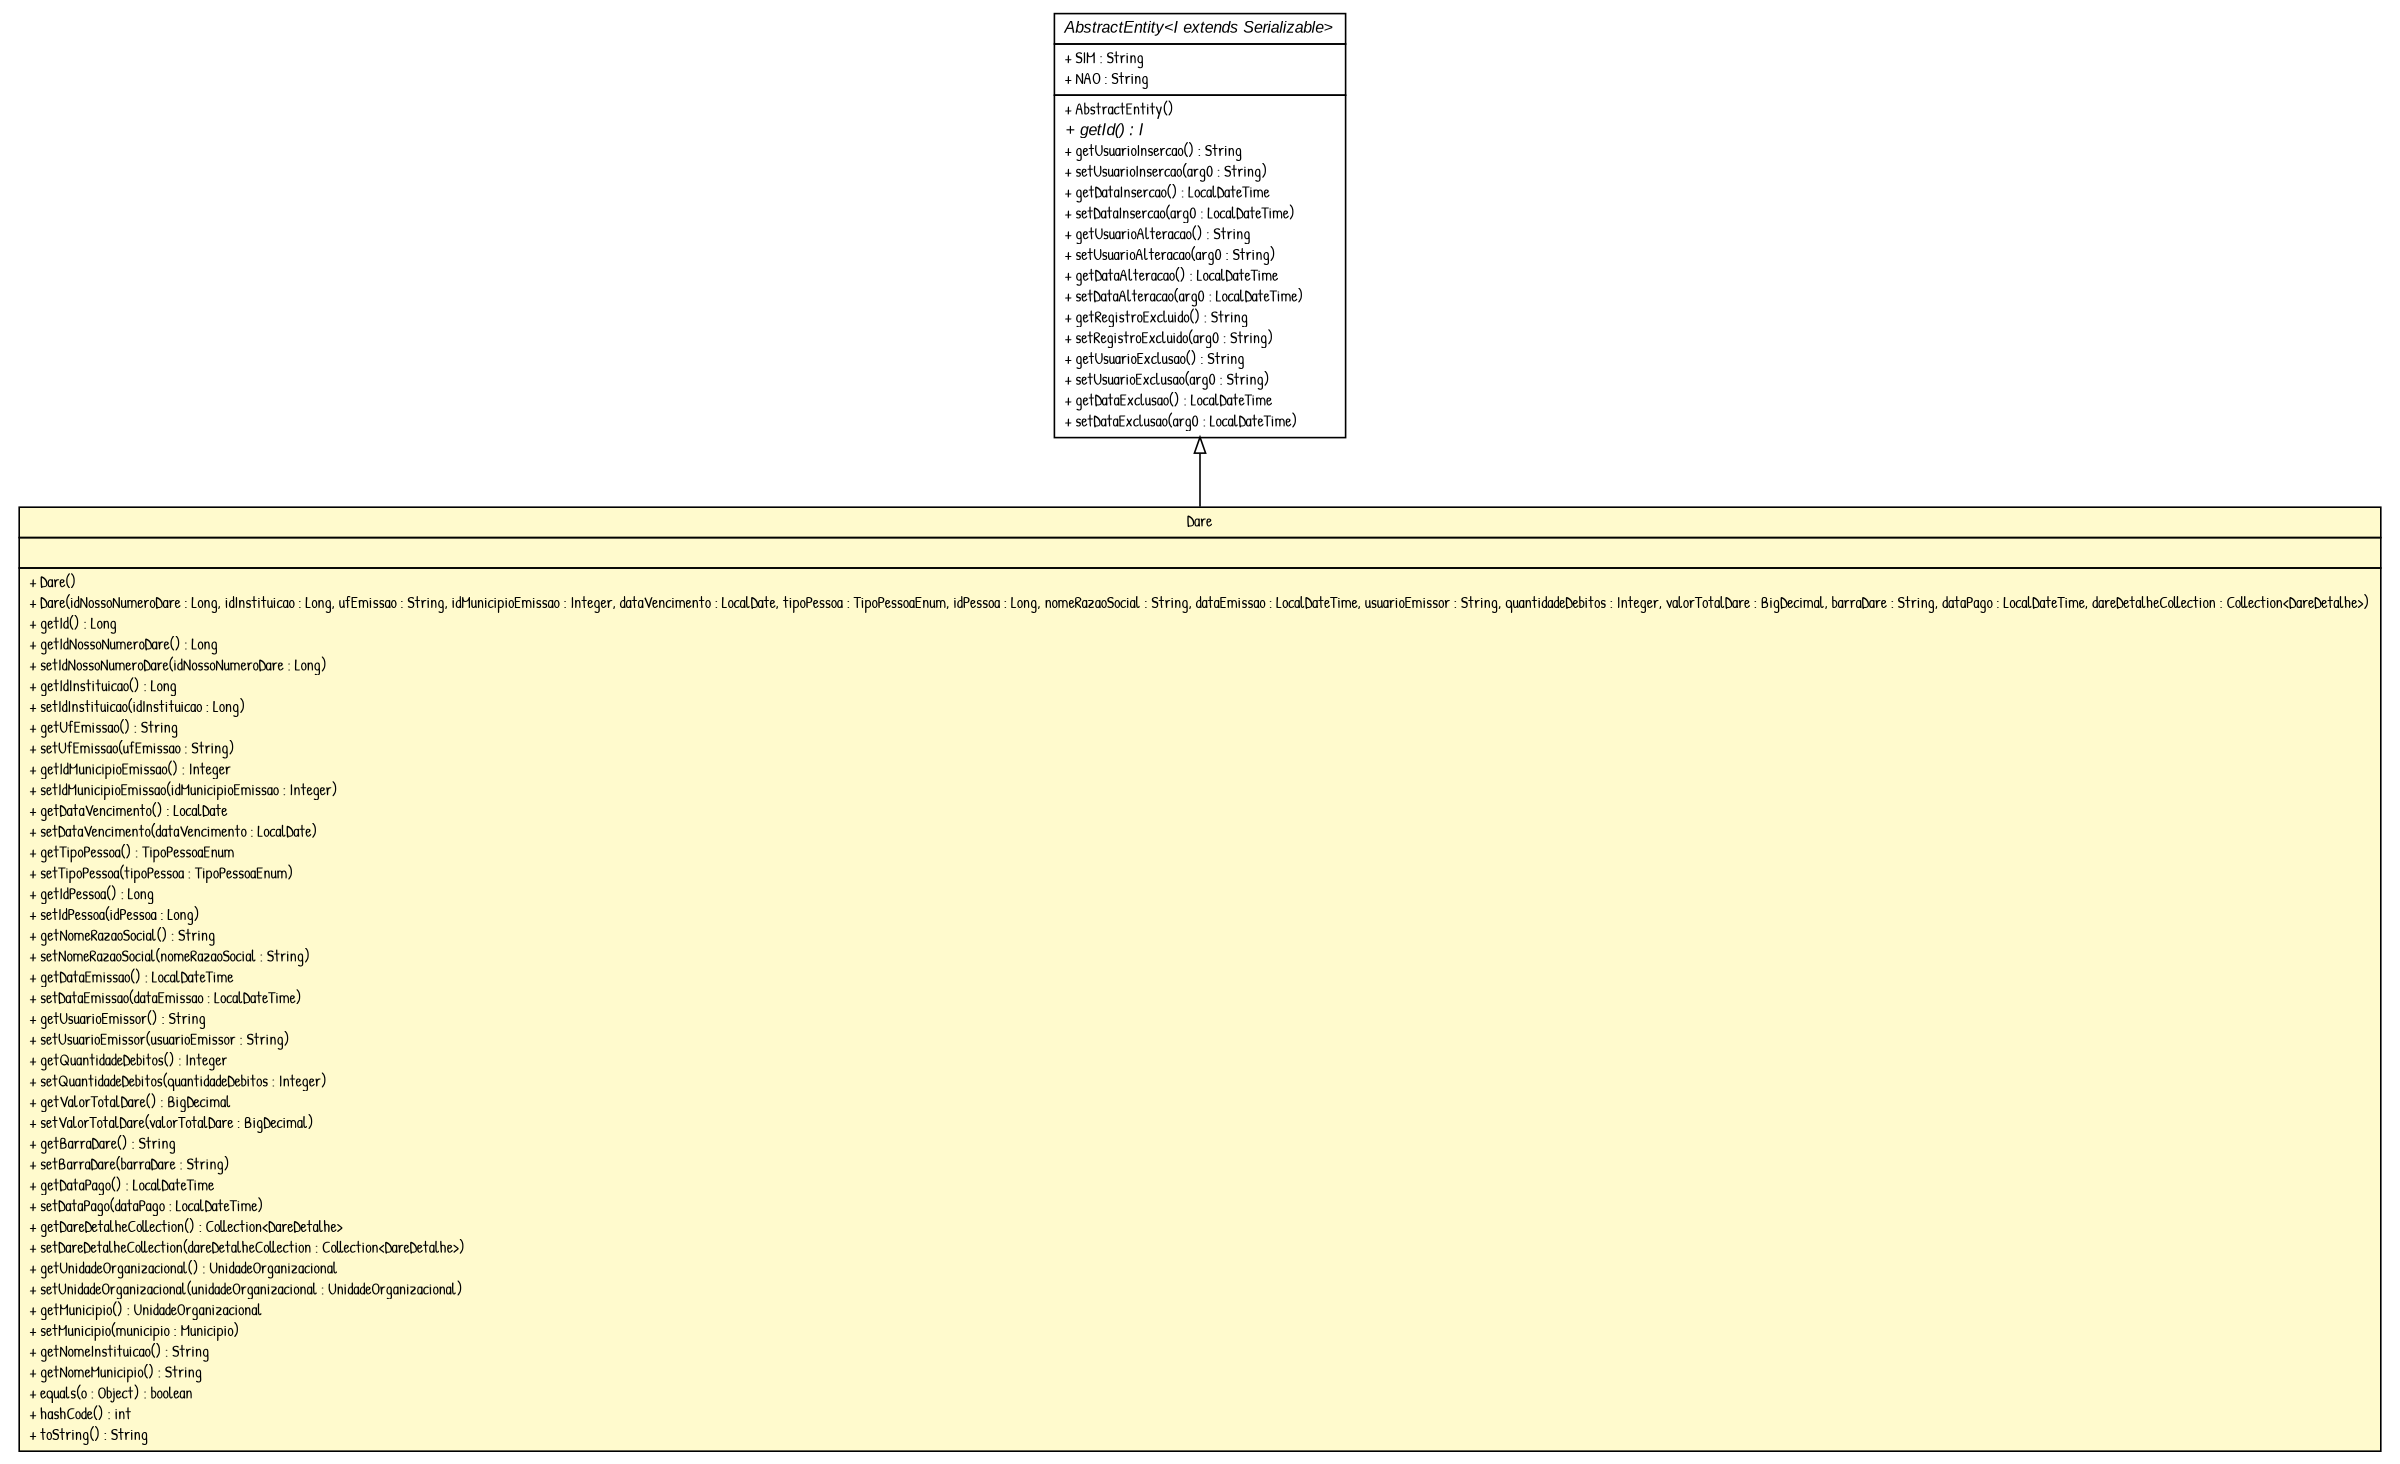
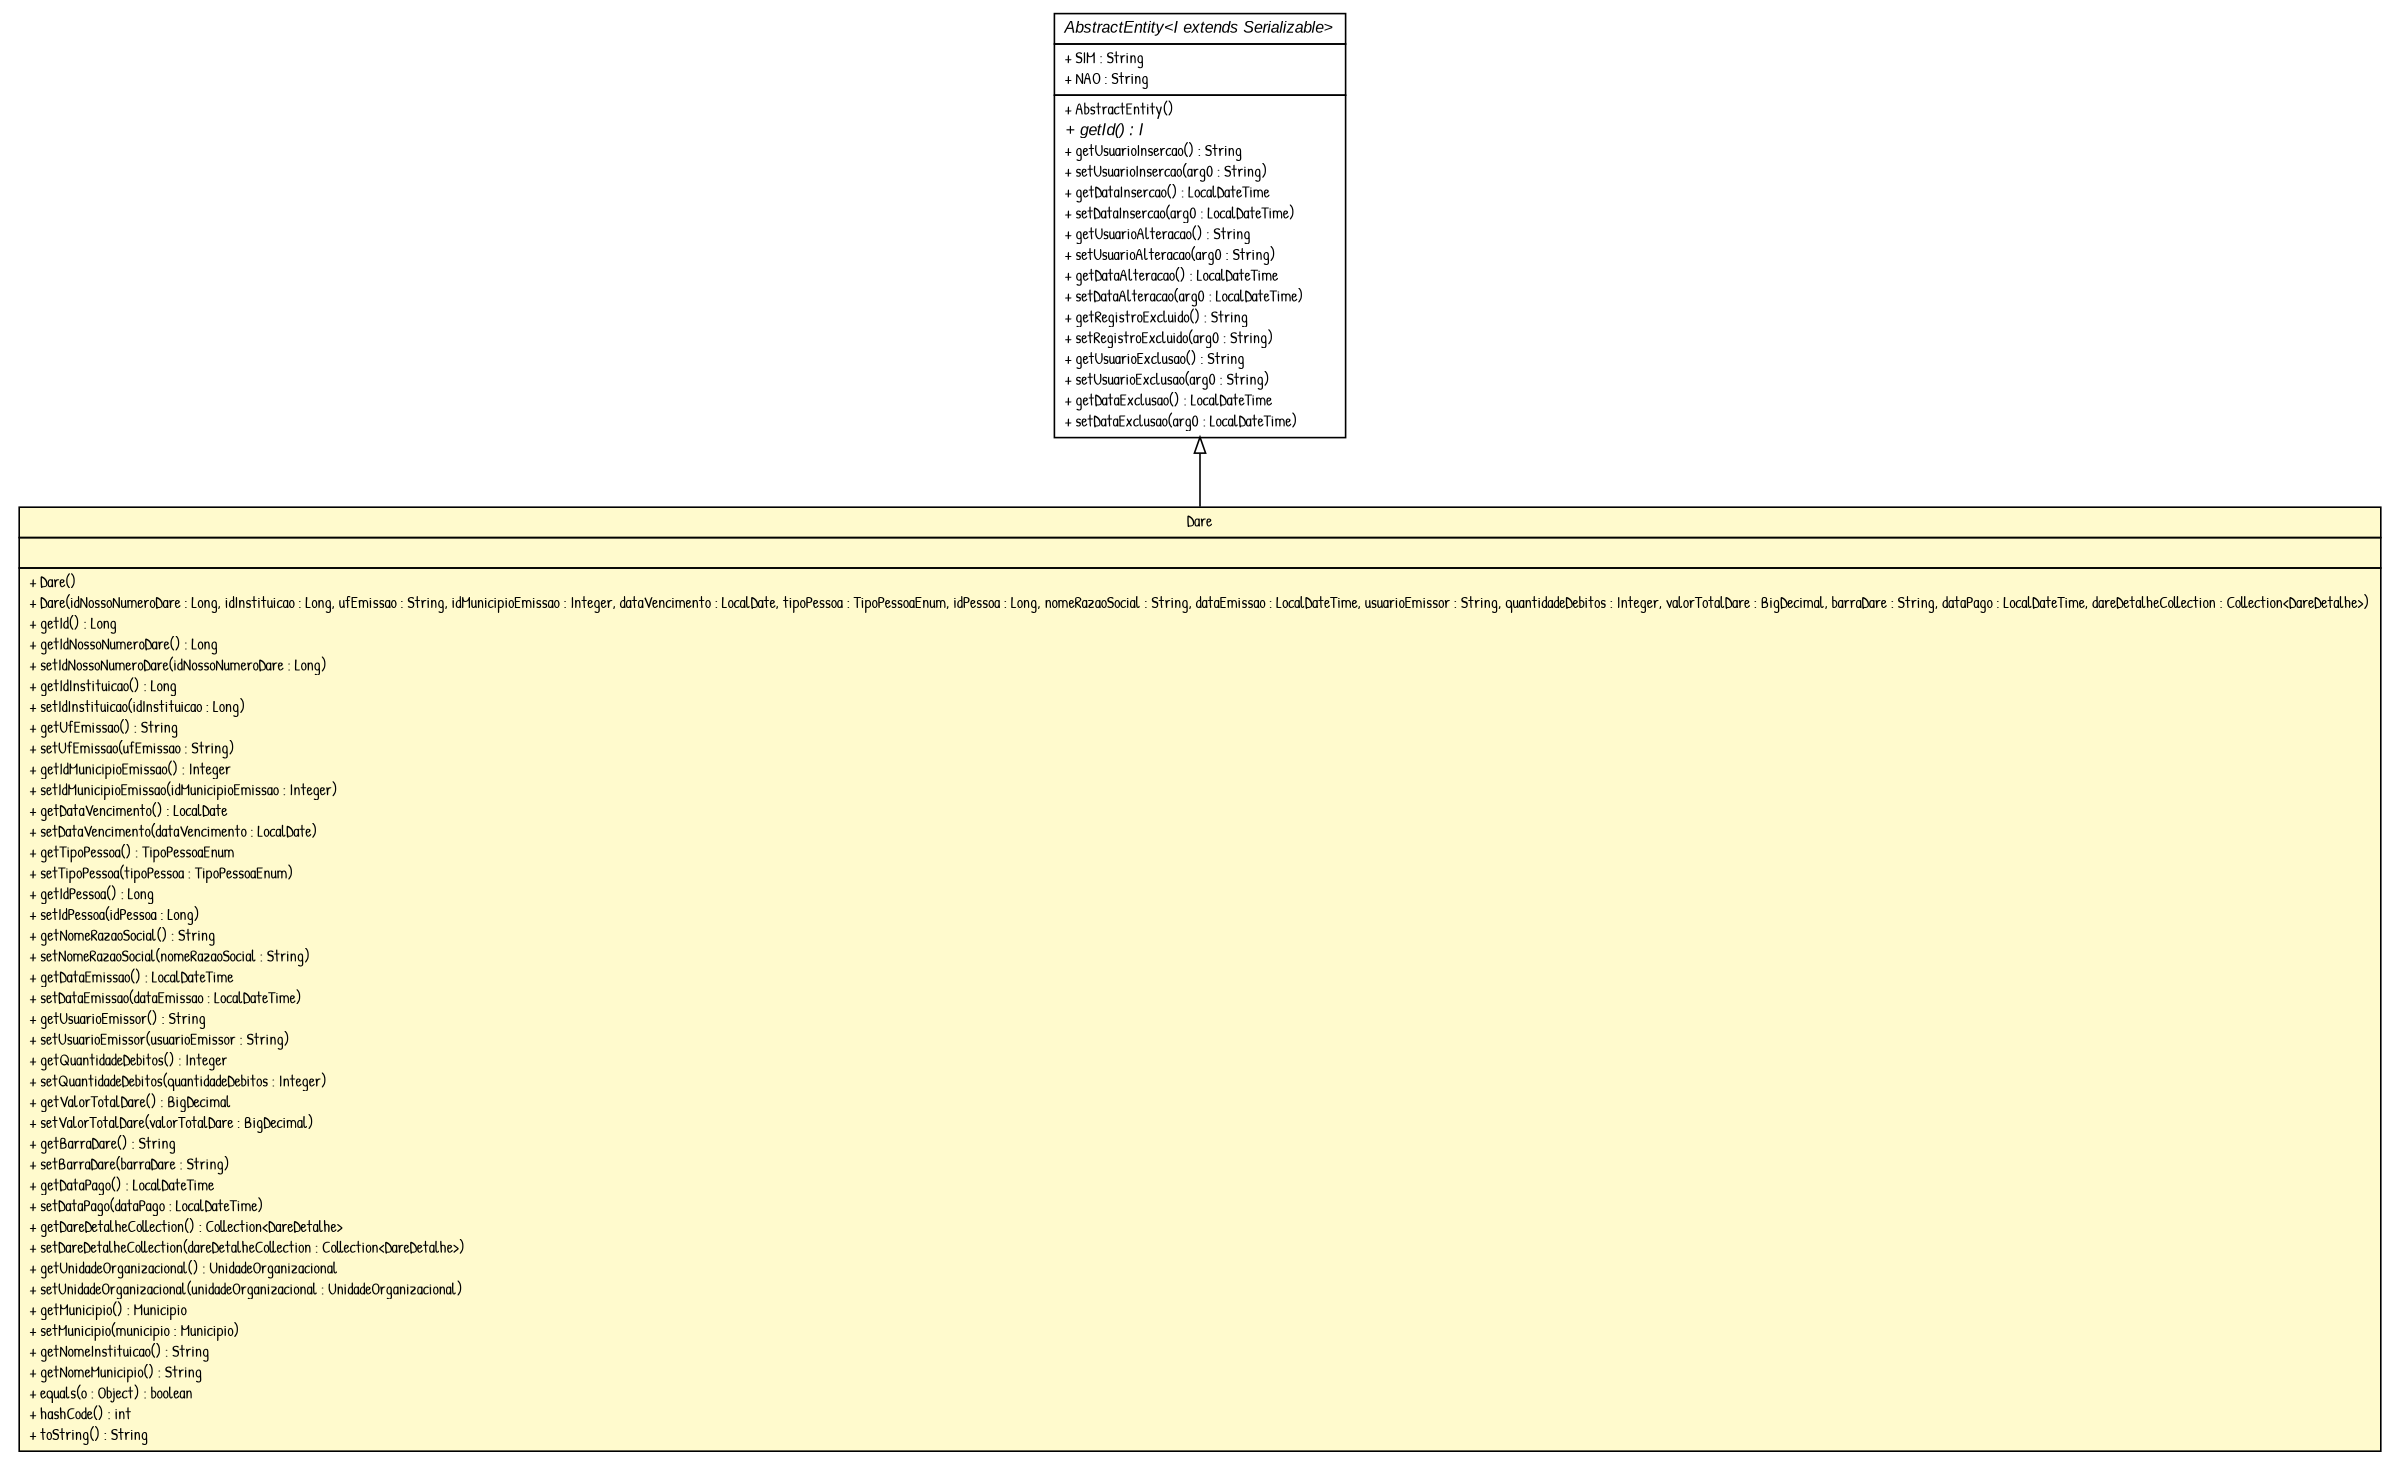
(146, 1310) -> (108, 1310)
